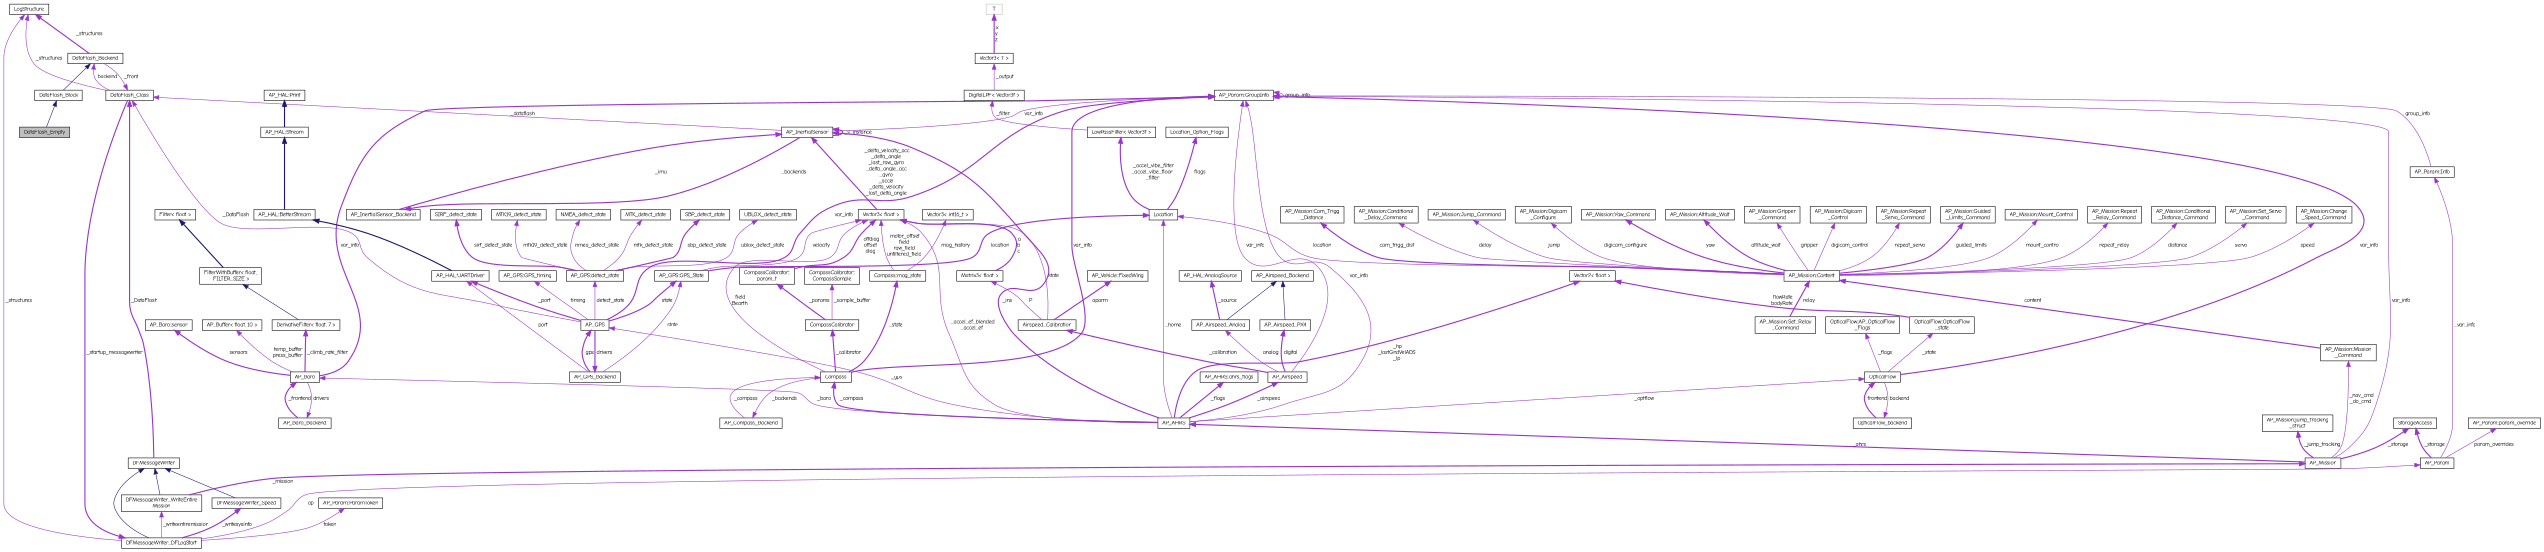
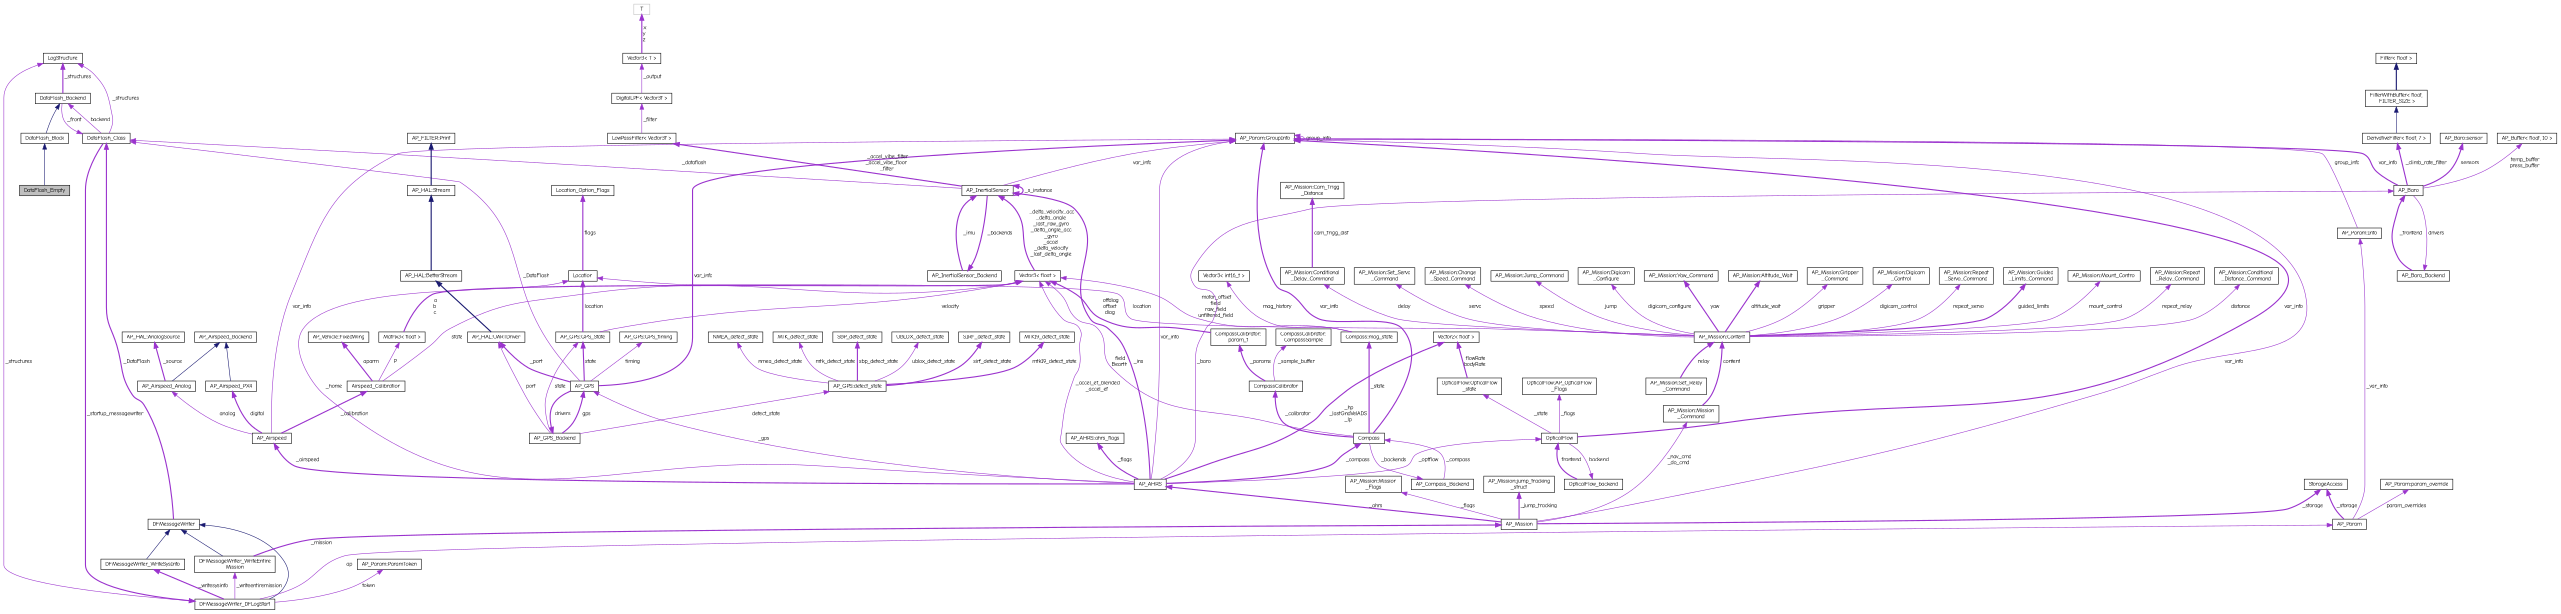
(285, 95) -> (431, 138)
(1124, 182) -> (835, 167)
(532, 260) -> (967, 378)
(1550, 266) -> (1312, 236)
(595, 303) -> (702, 413)
none -> (1374, 484)
(246, 503) -> (143, 564)
